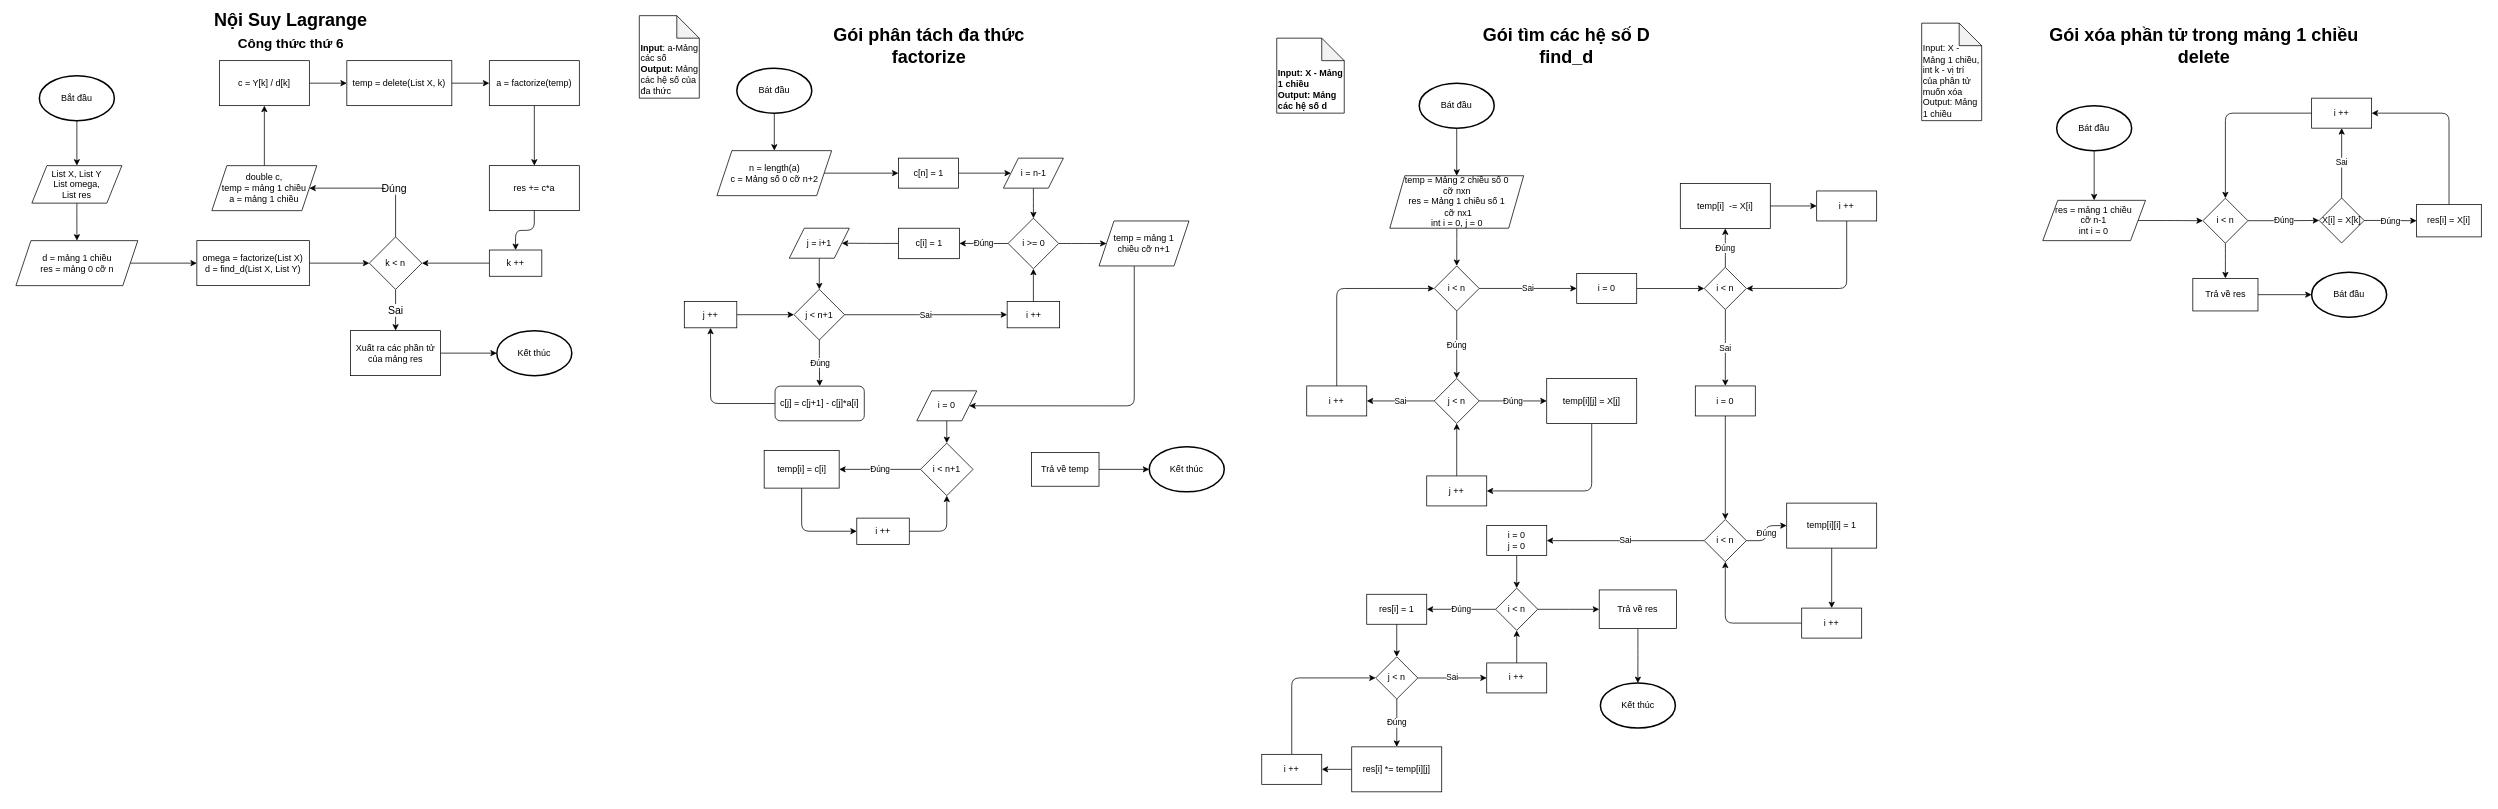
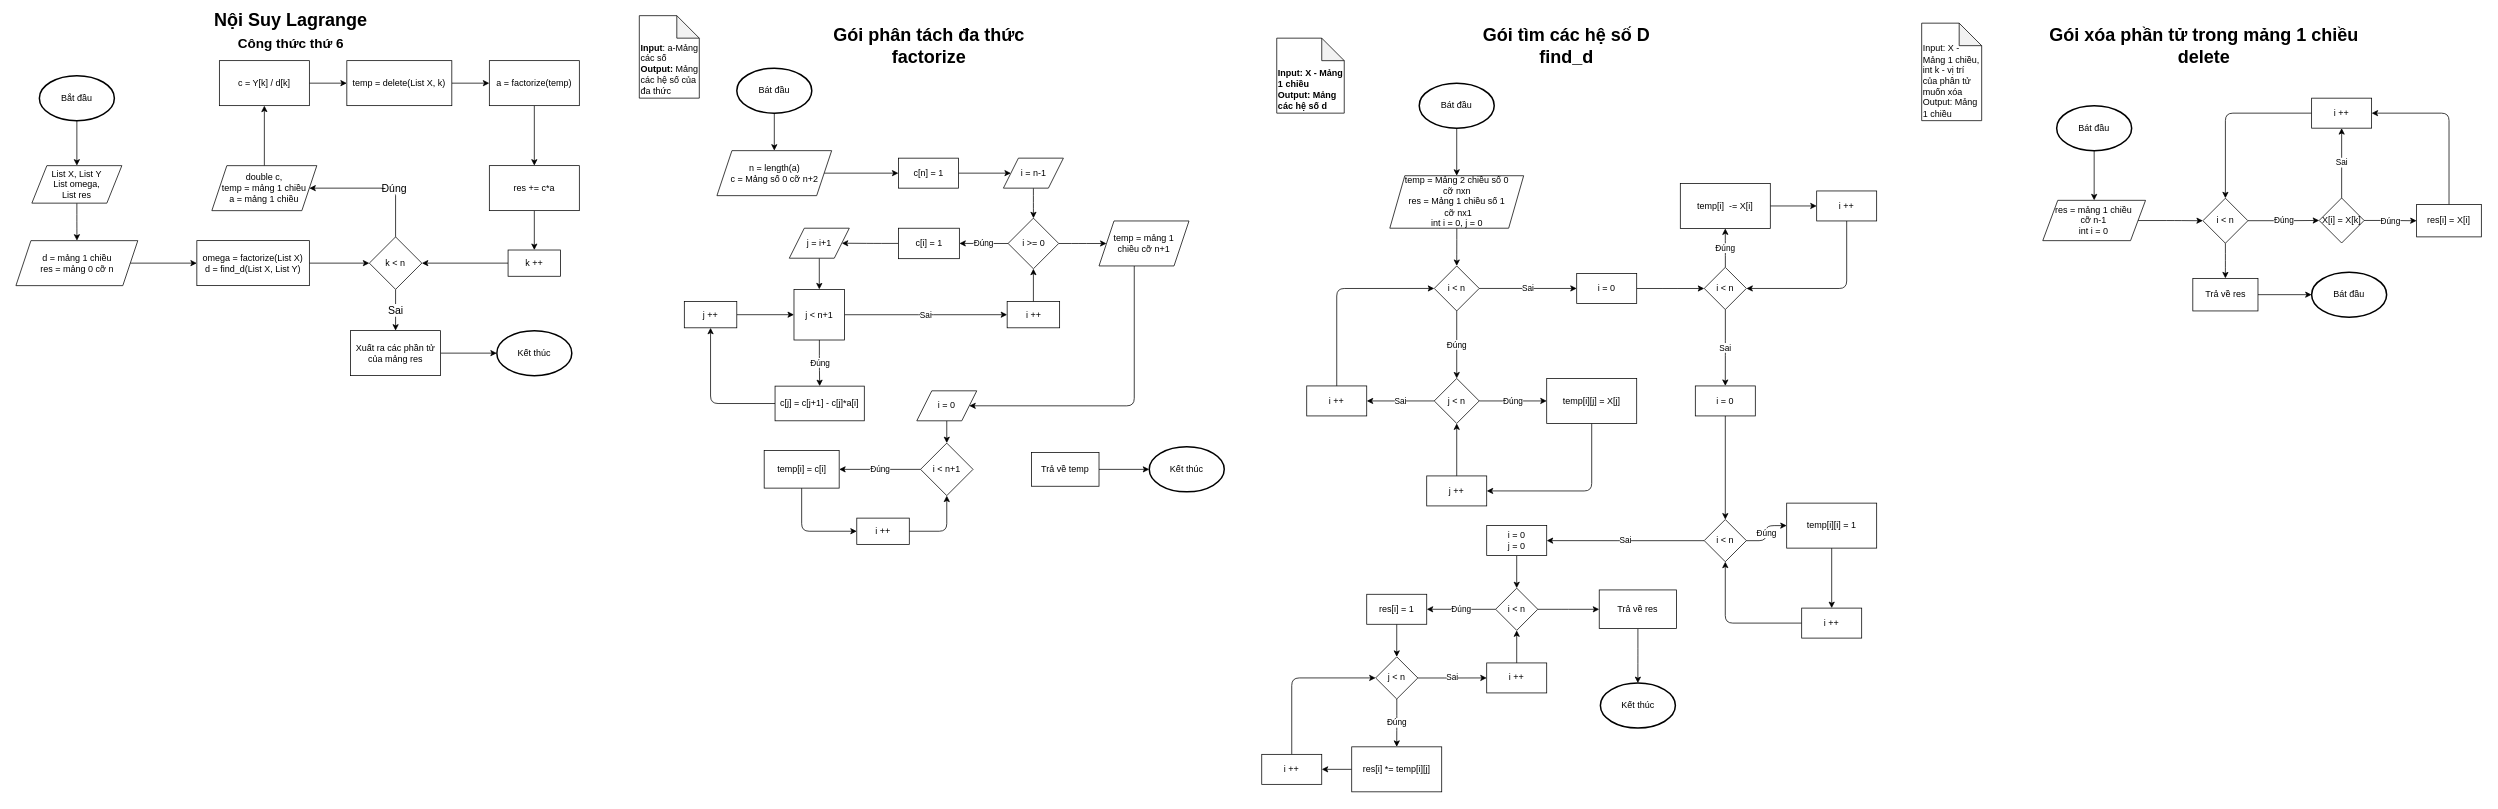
(516, 263) -> (534, 263)
(819, 314) -> (819, 314)
(820, 403) -> (820, 403)
